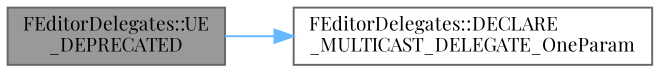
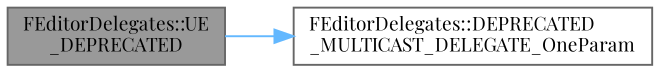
(473, 36) -> (473, 36)
